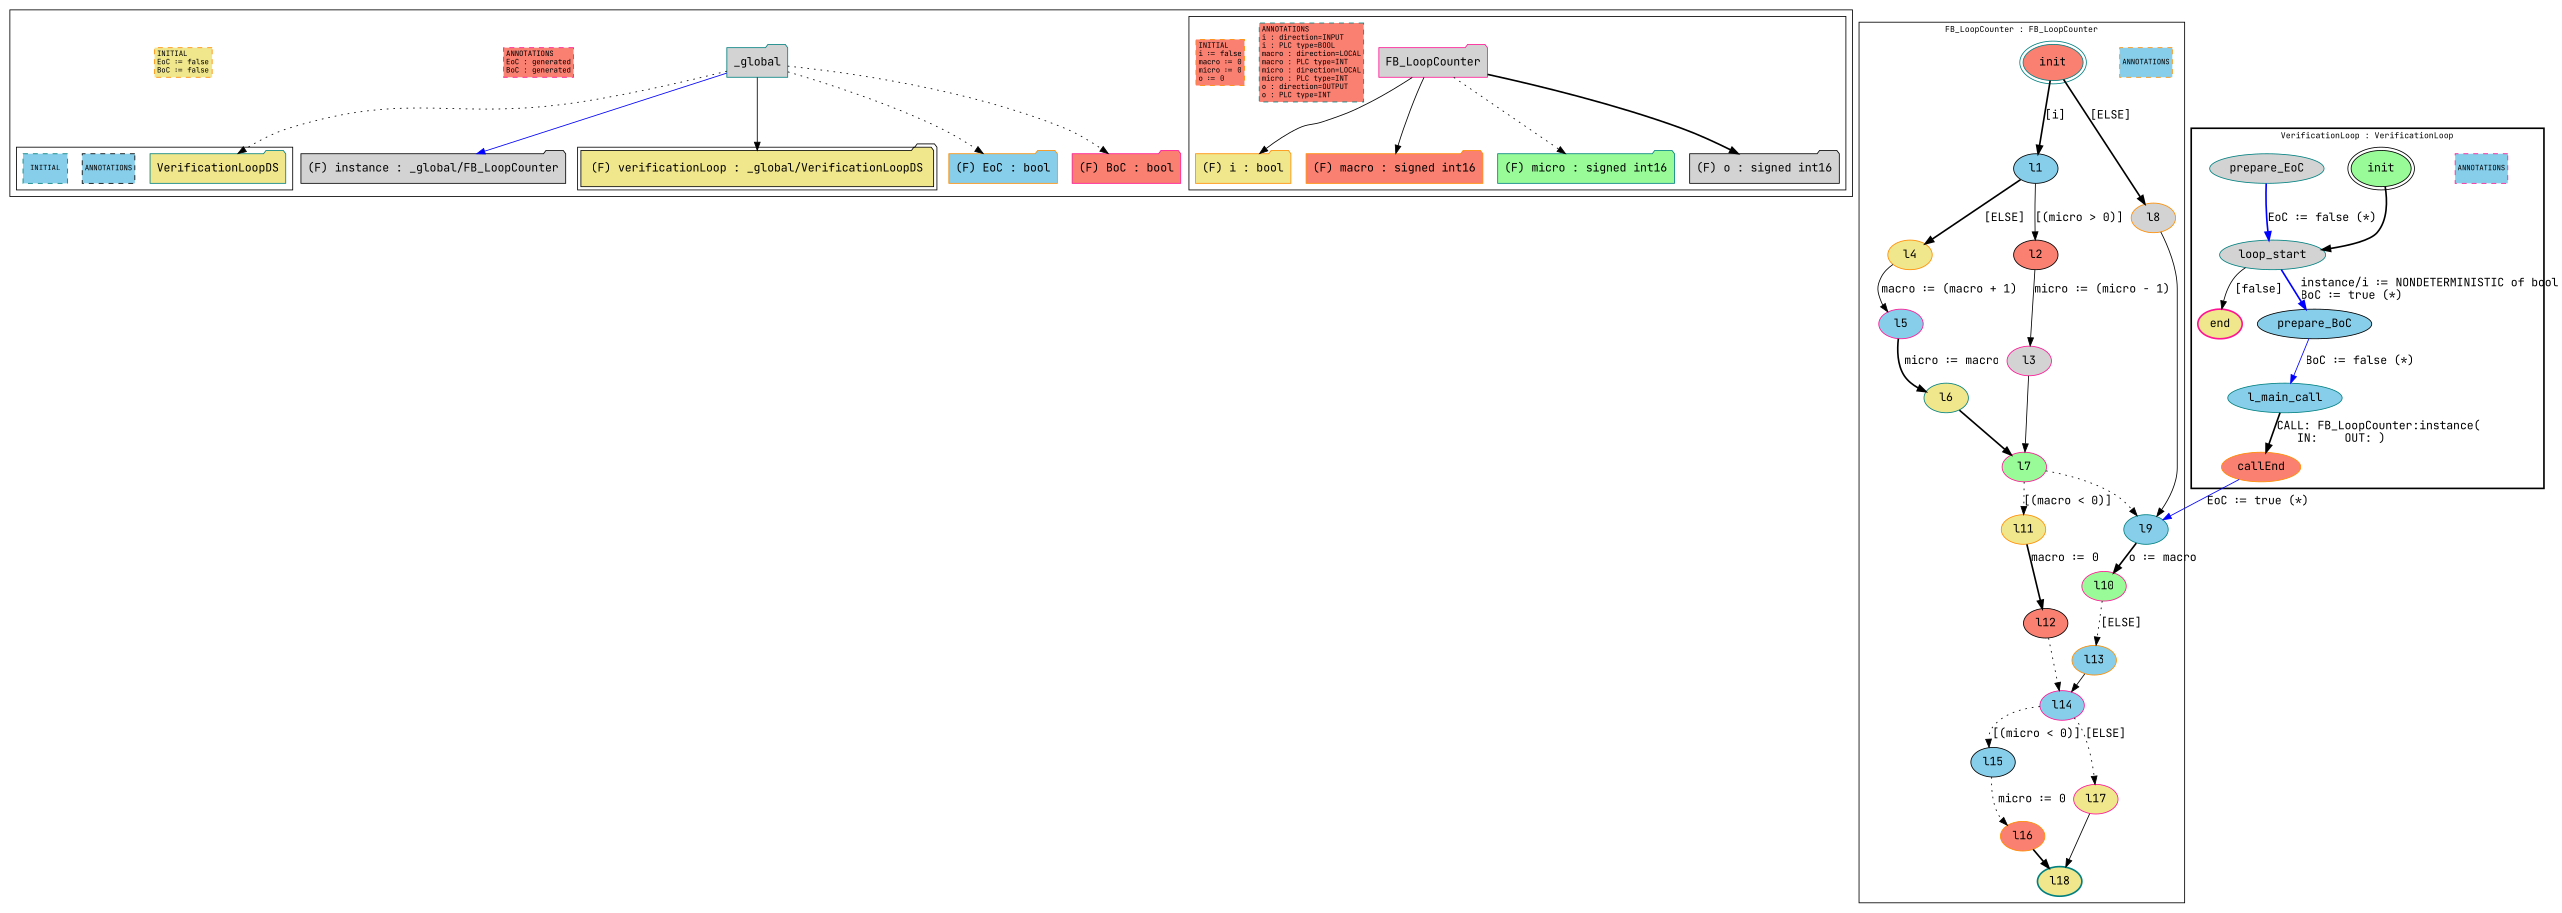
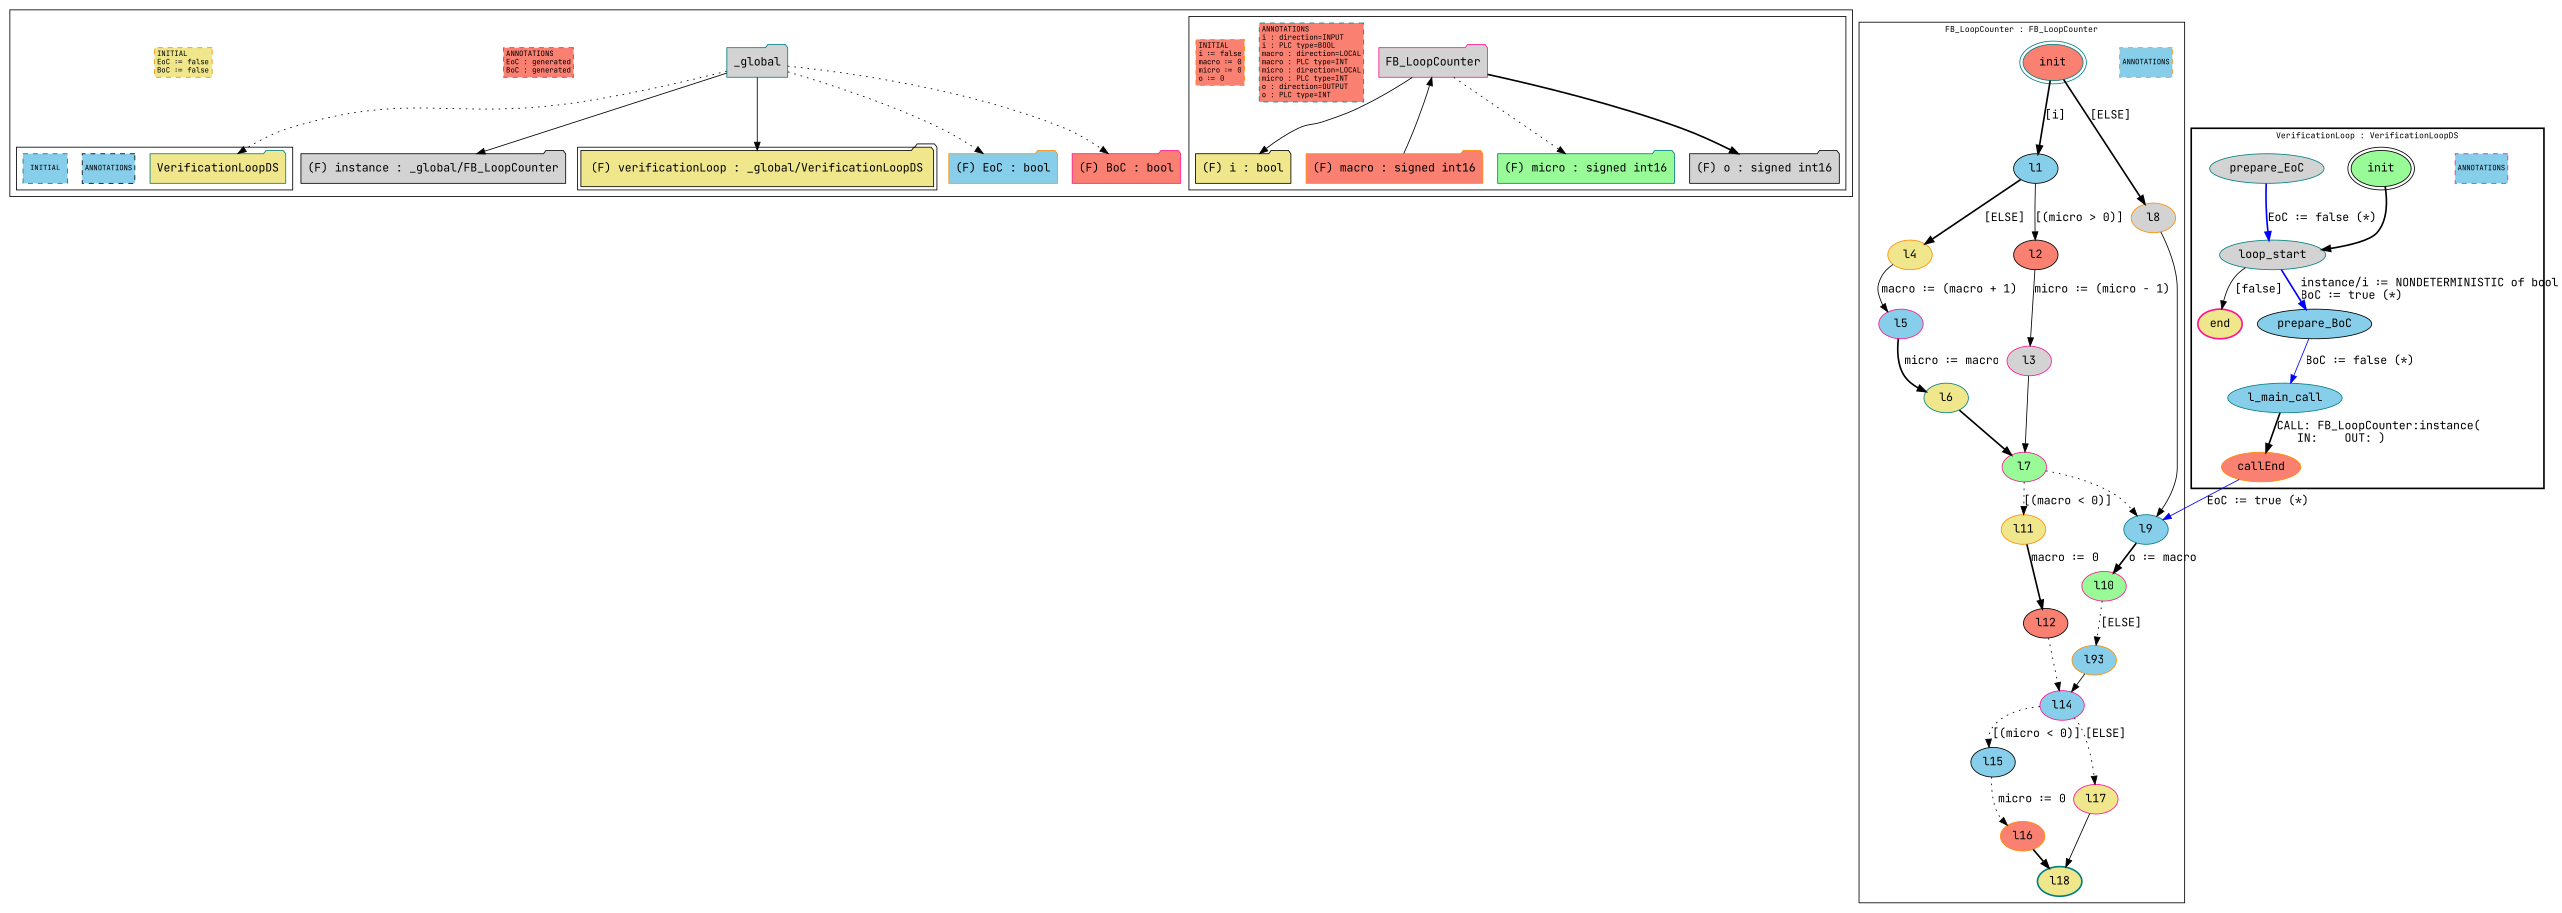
(1410, 111) -> (1418, 120)
(606, 112) -> (606, 112)
(2368, 136) -> (2368, 136)
(1243, 169) -> (1243, 169)
(2094, 660) -> (2094, 660)
